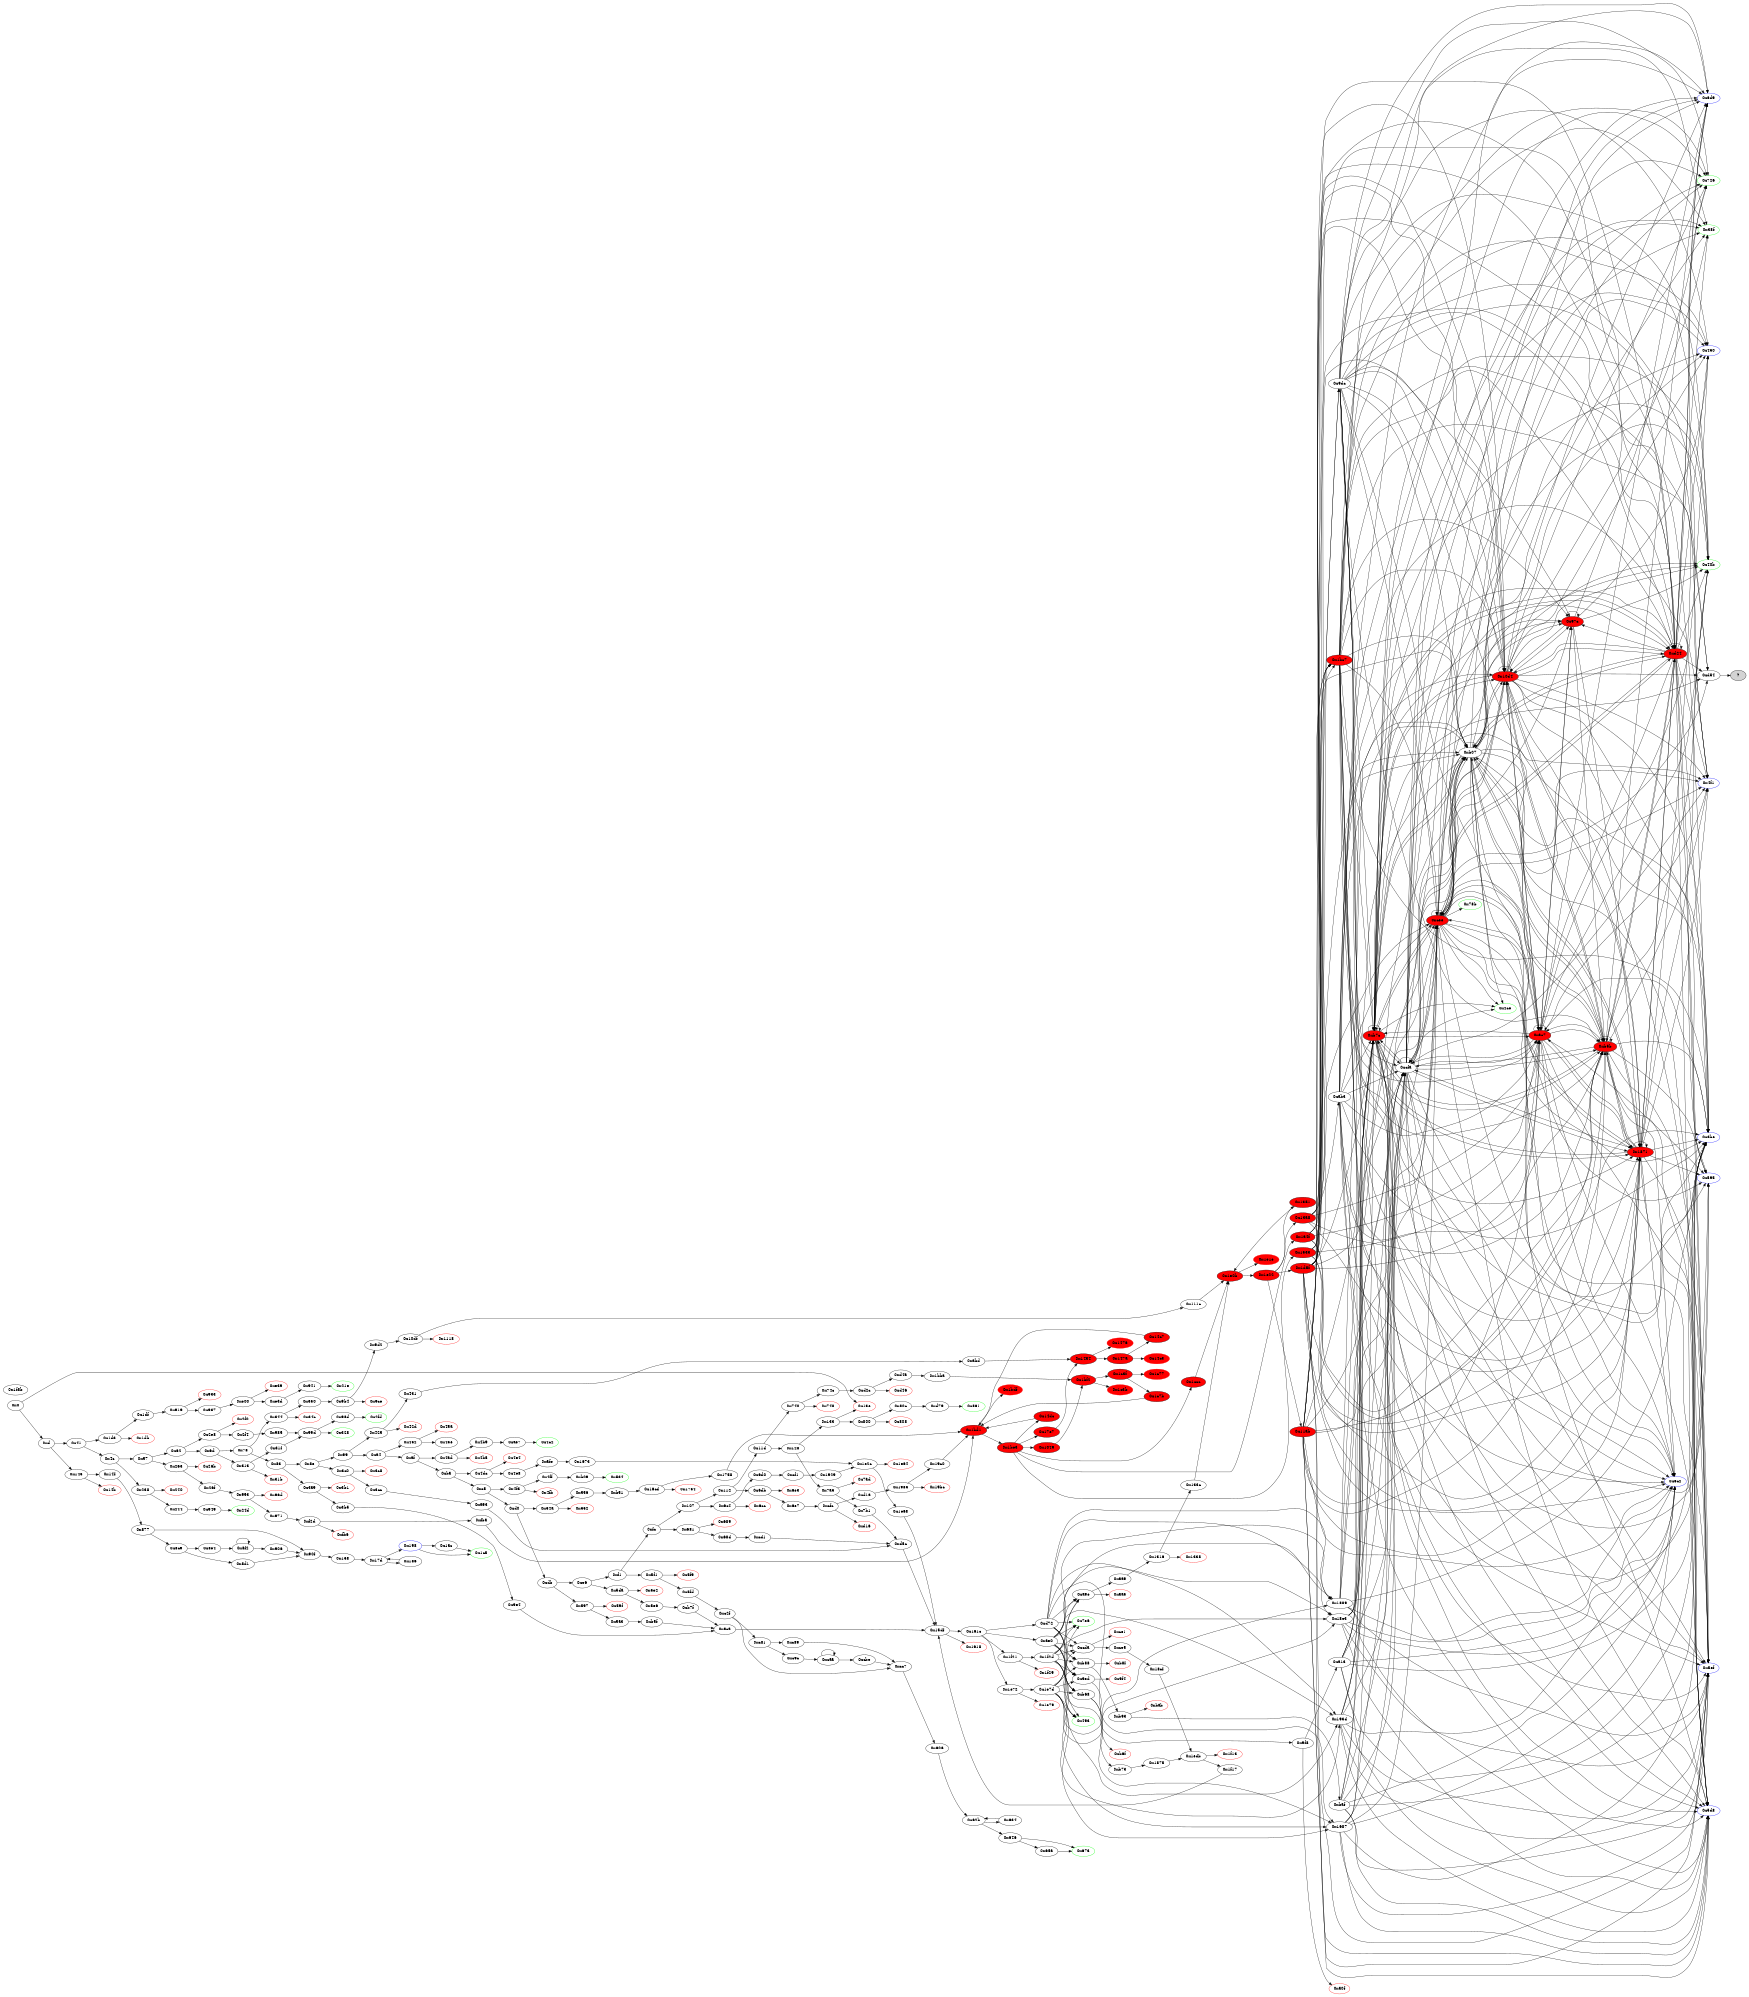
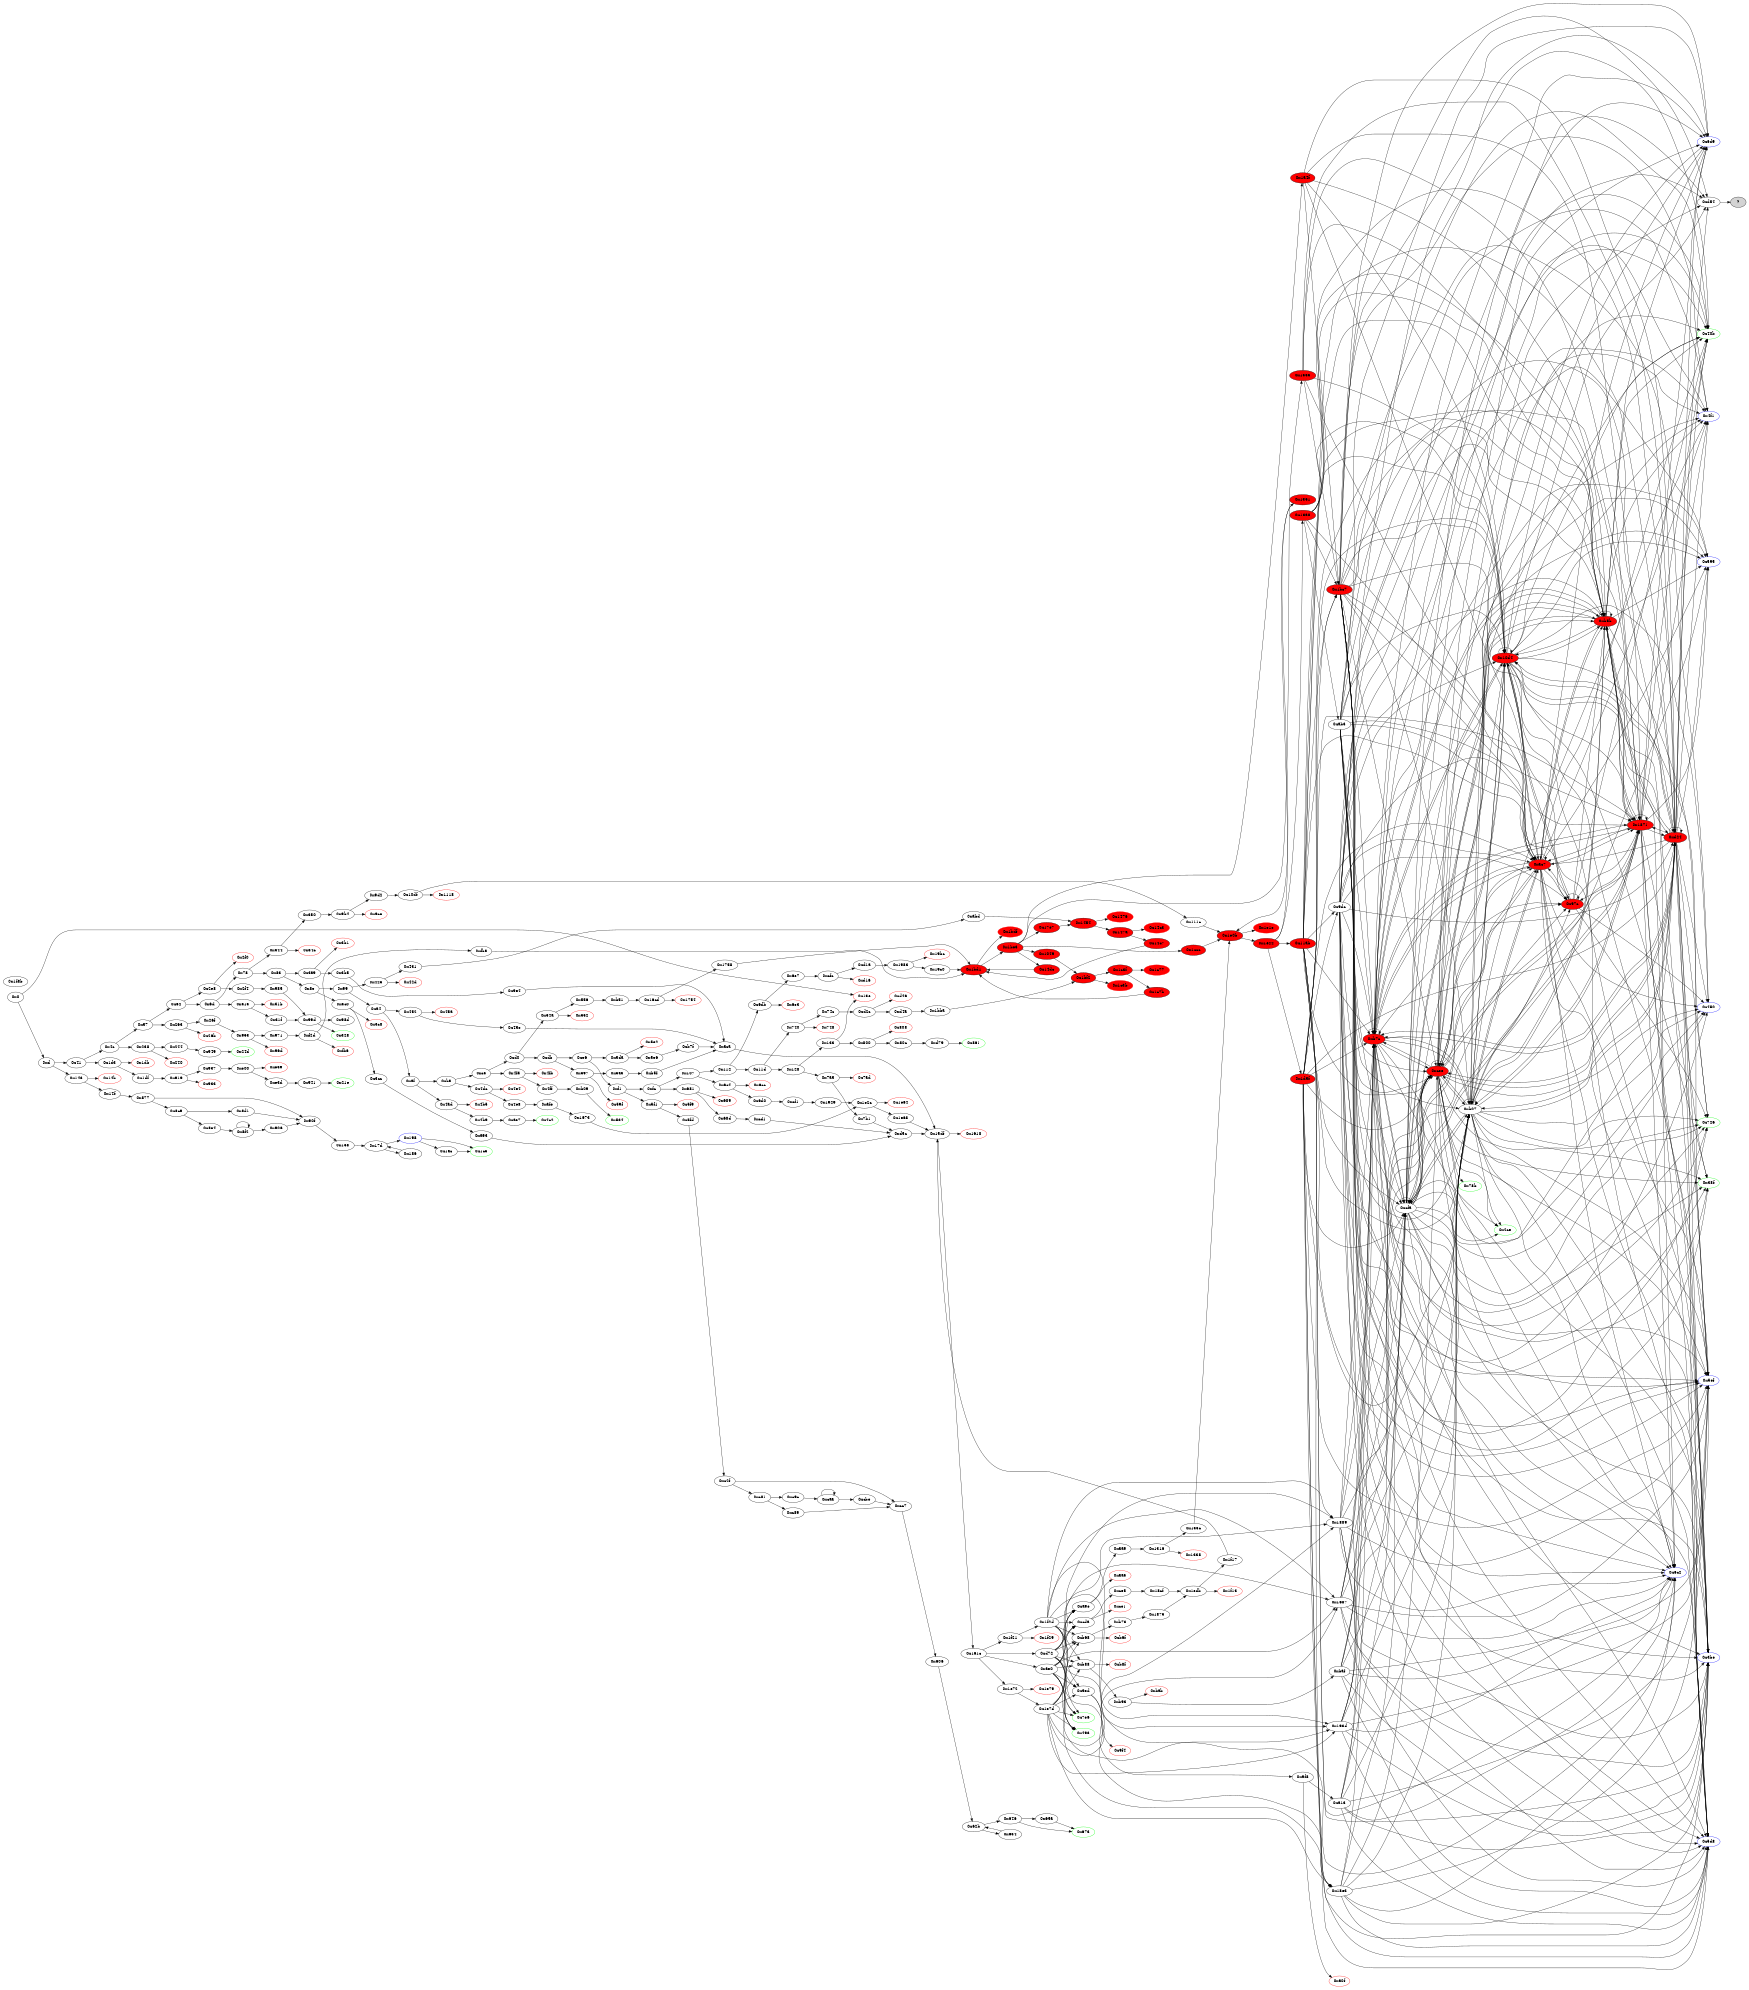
none -> (621, 1029)
(376, 1417) -> none
